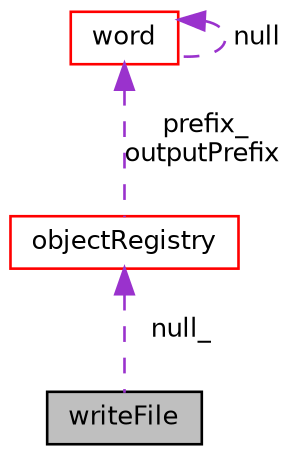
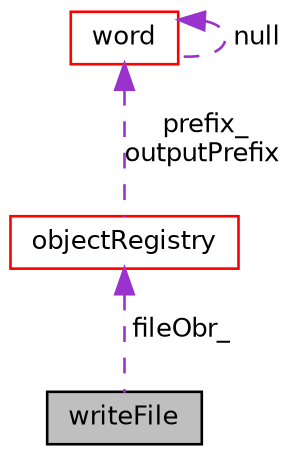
(178, 330) -> (178, 330)
